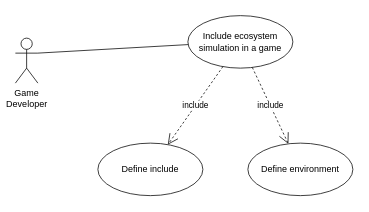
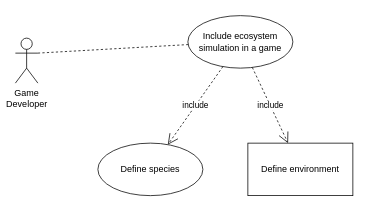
(113, 49) -> (113, 49)
(150, 169) -> (150, 169)
(300, 169) -> (300, 169)
